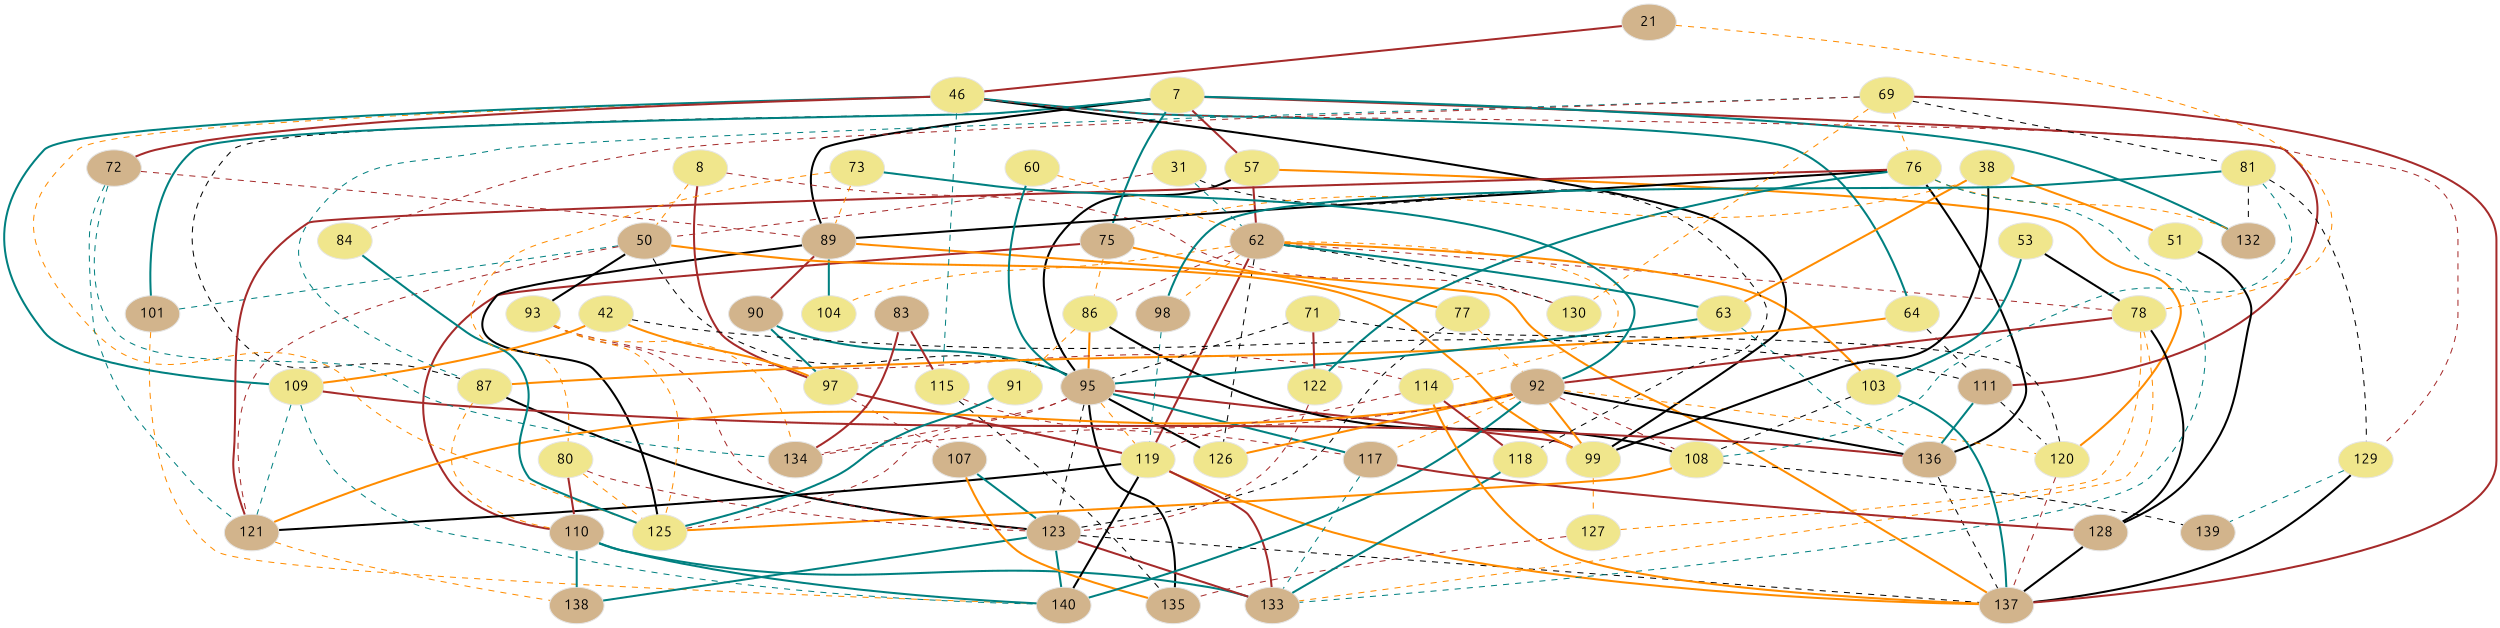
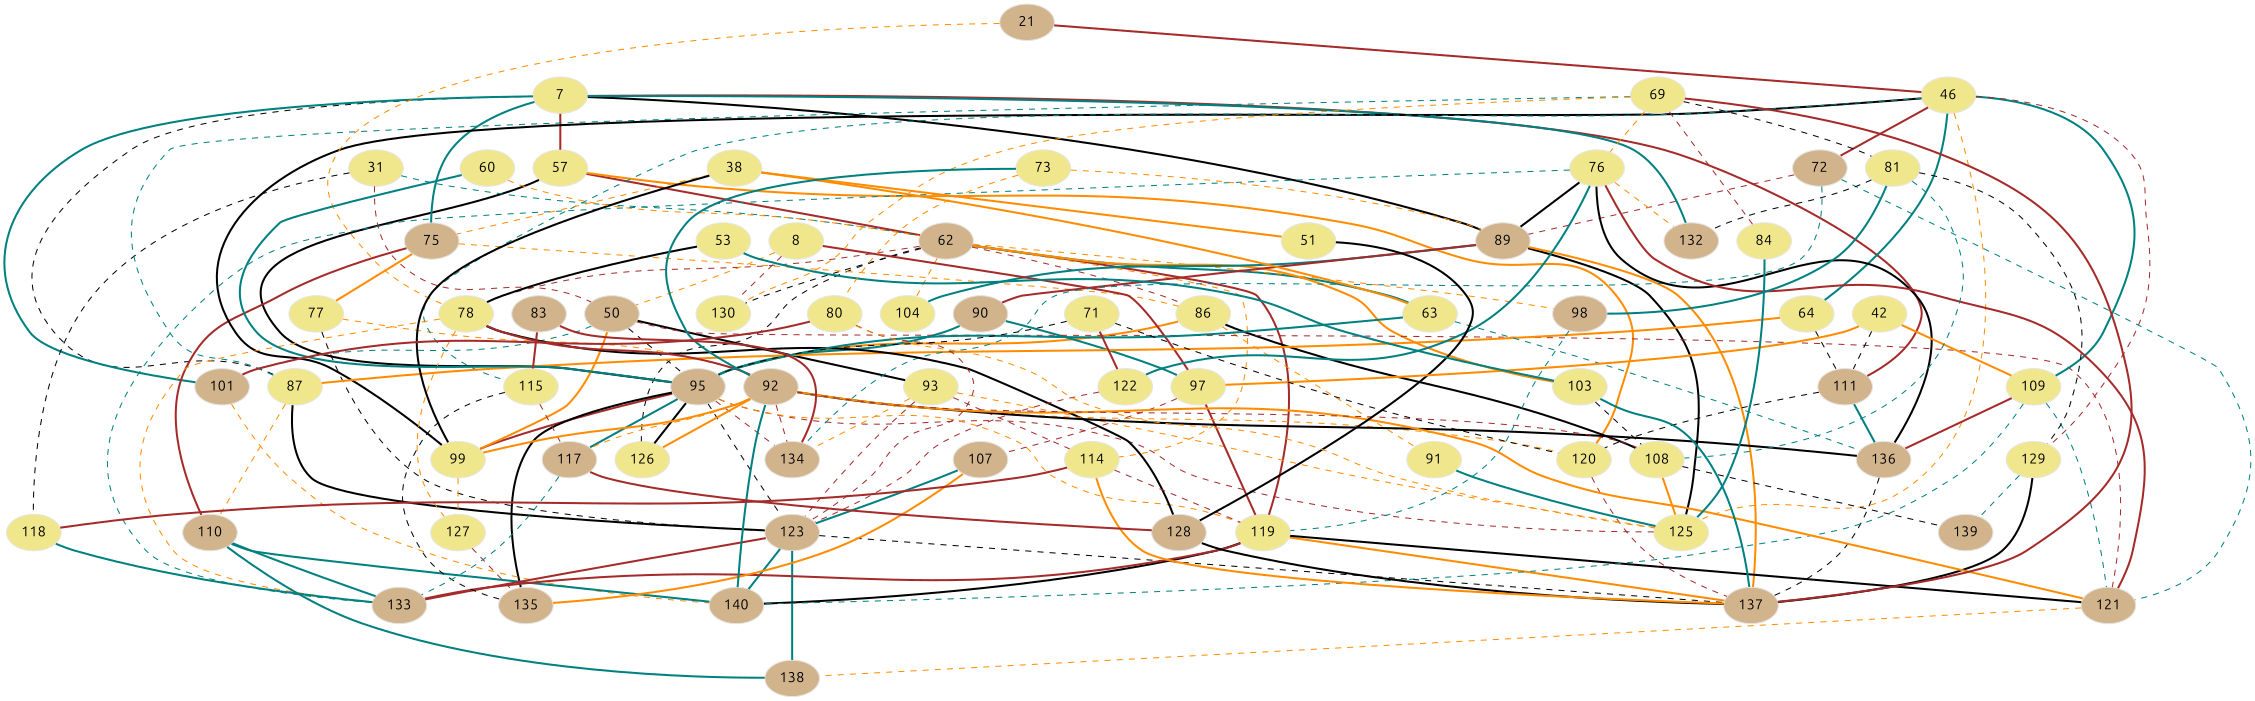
(570, 490) -> (425, 342)
